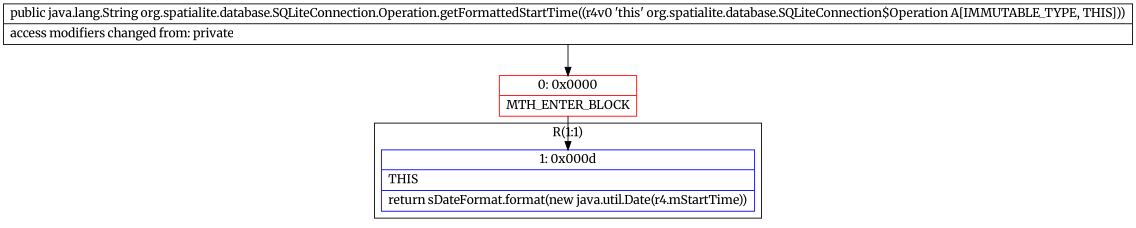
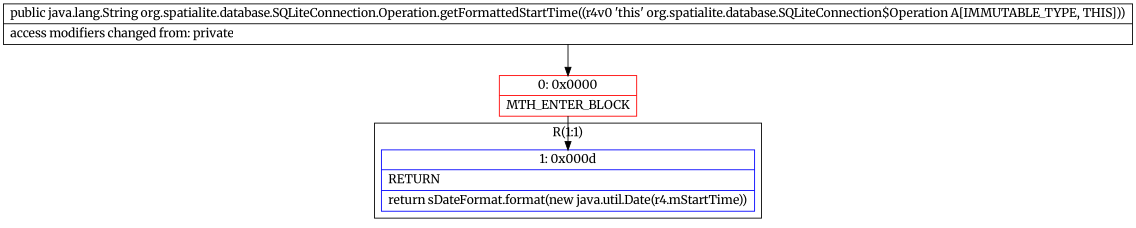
(403, 180) -> (414, 180)
